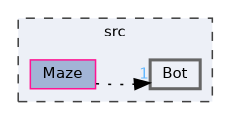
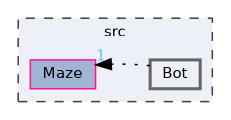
(115, 85) -> (131, 64)
